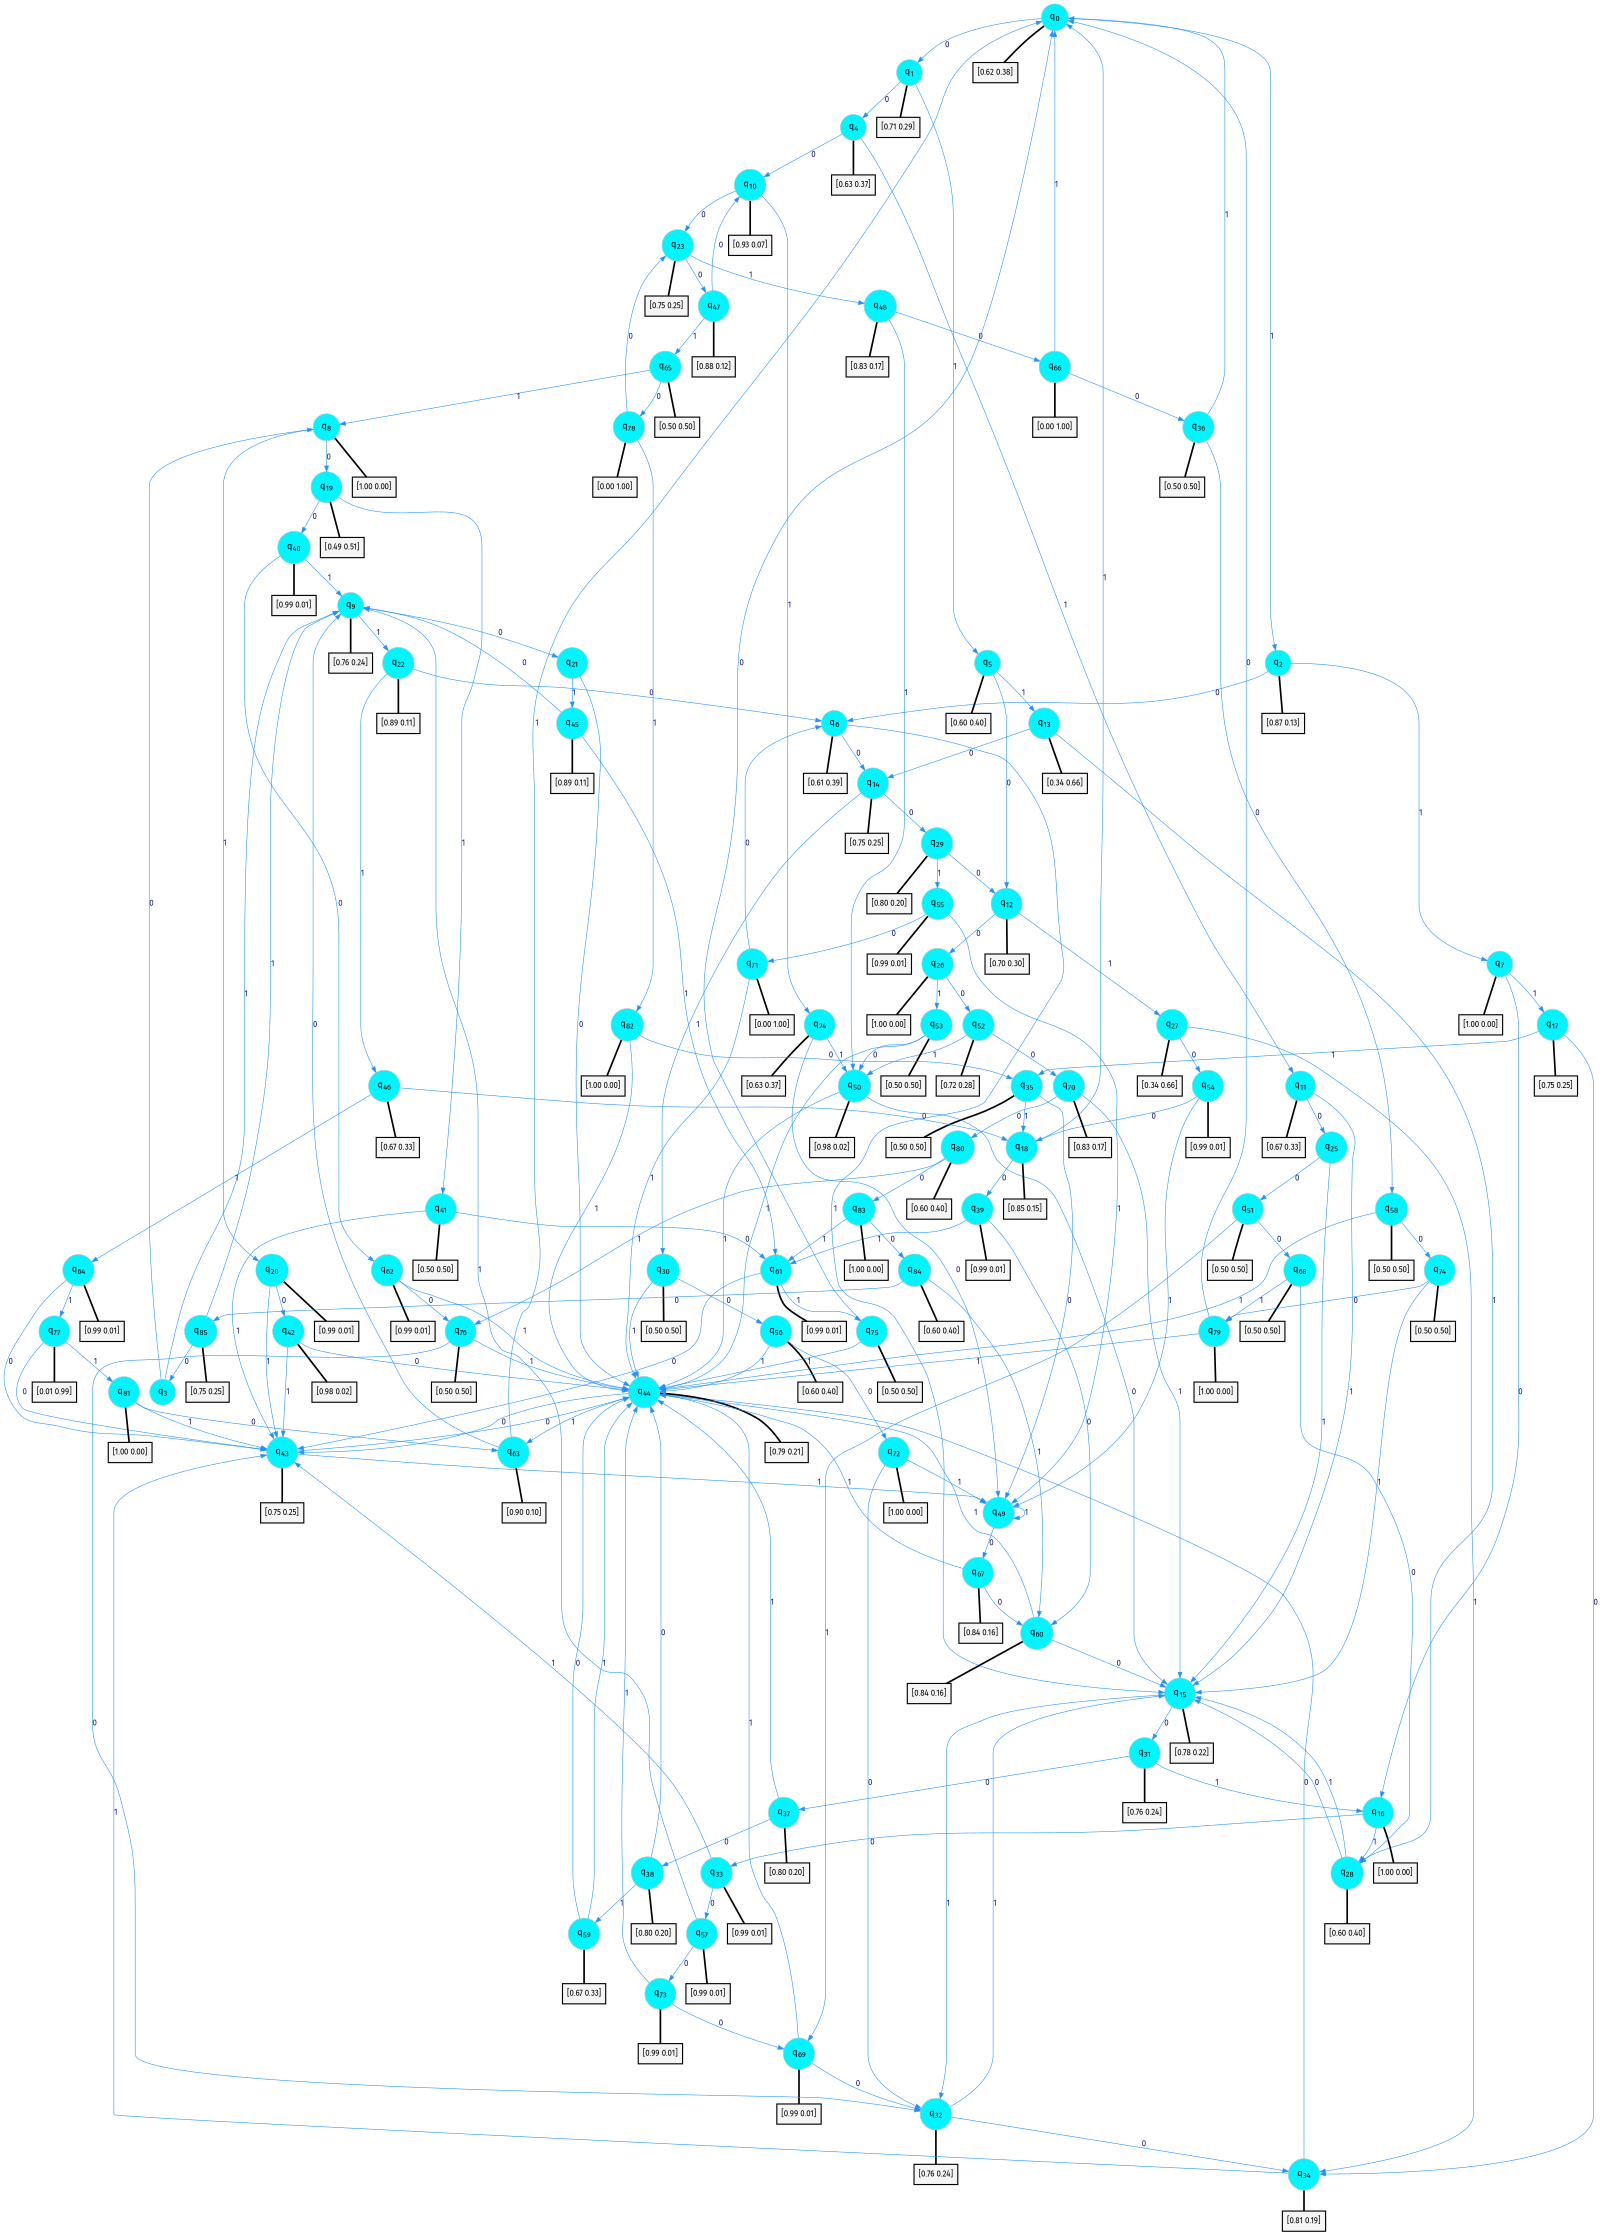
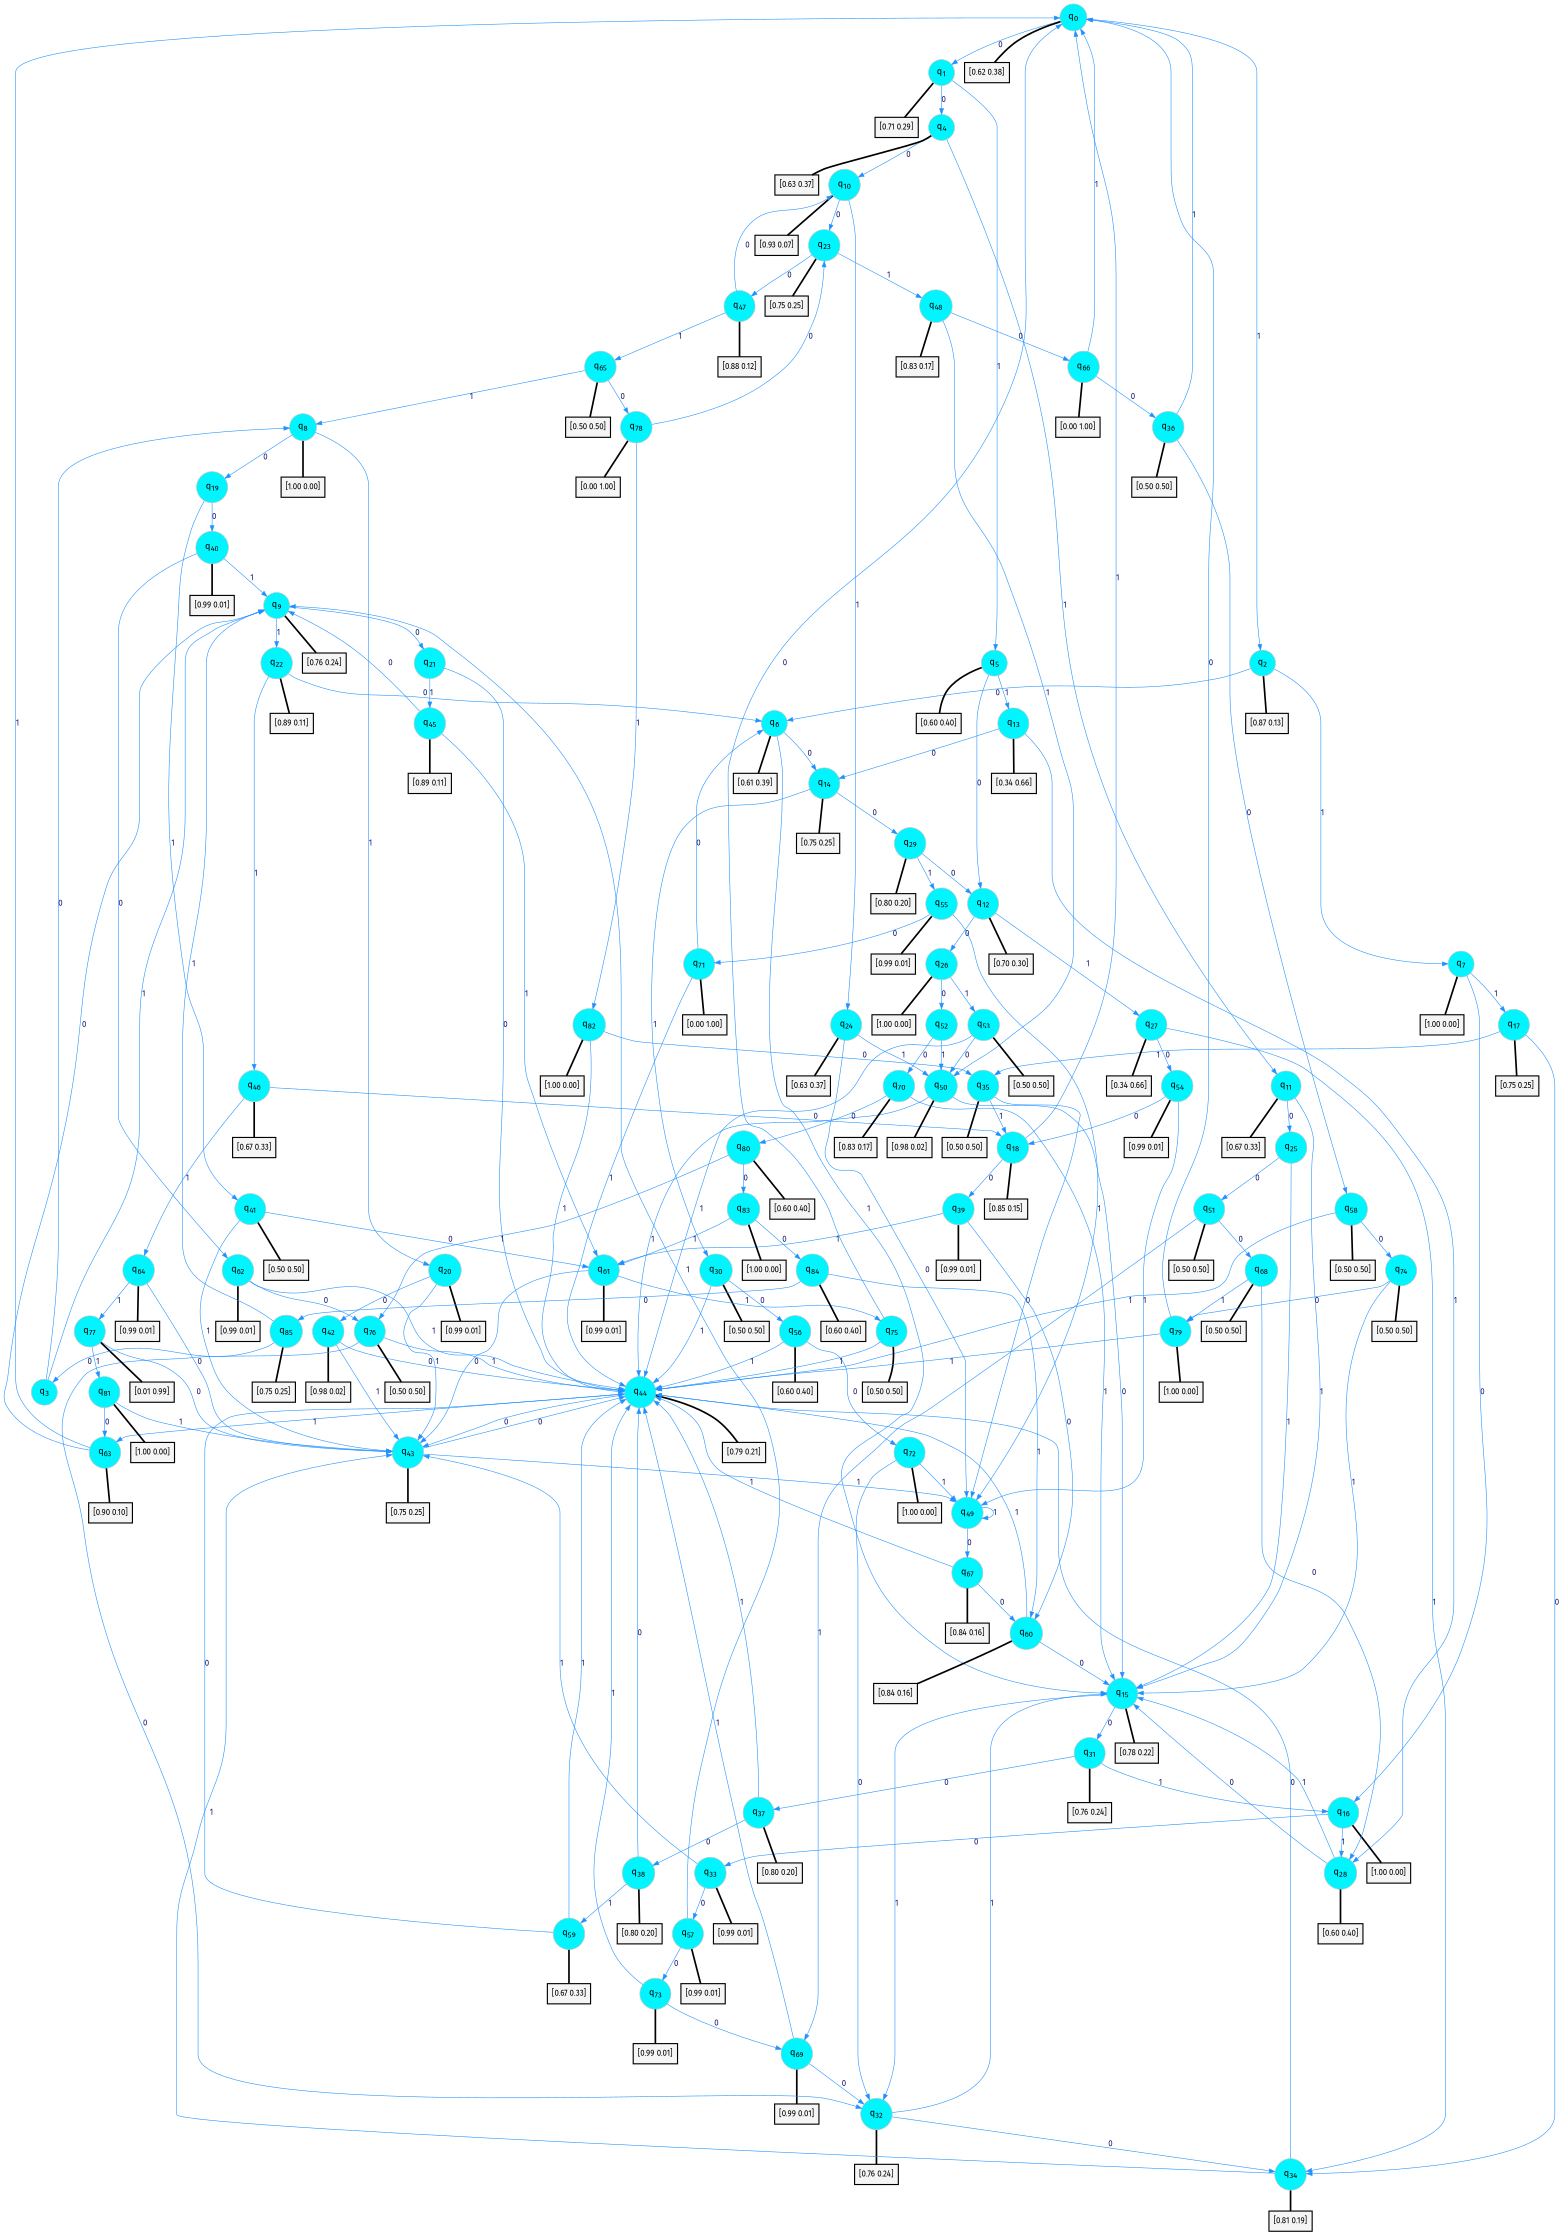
(342, 548) -> none
(958, 1086) -> none
